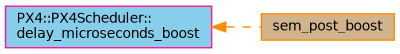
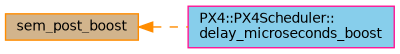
(243, 27) -> (171, 27)
